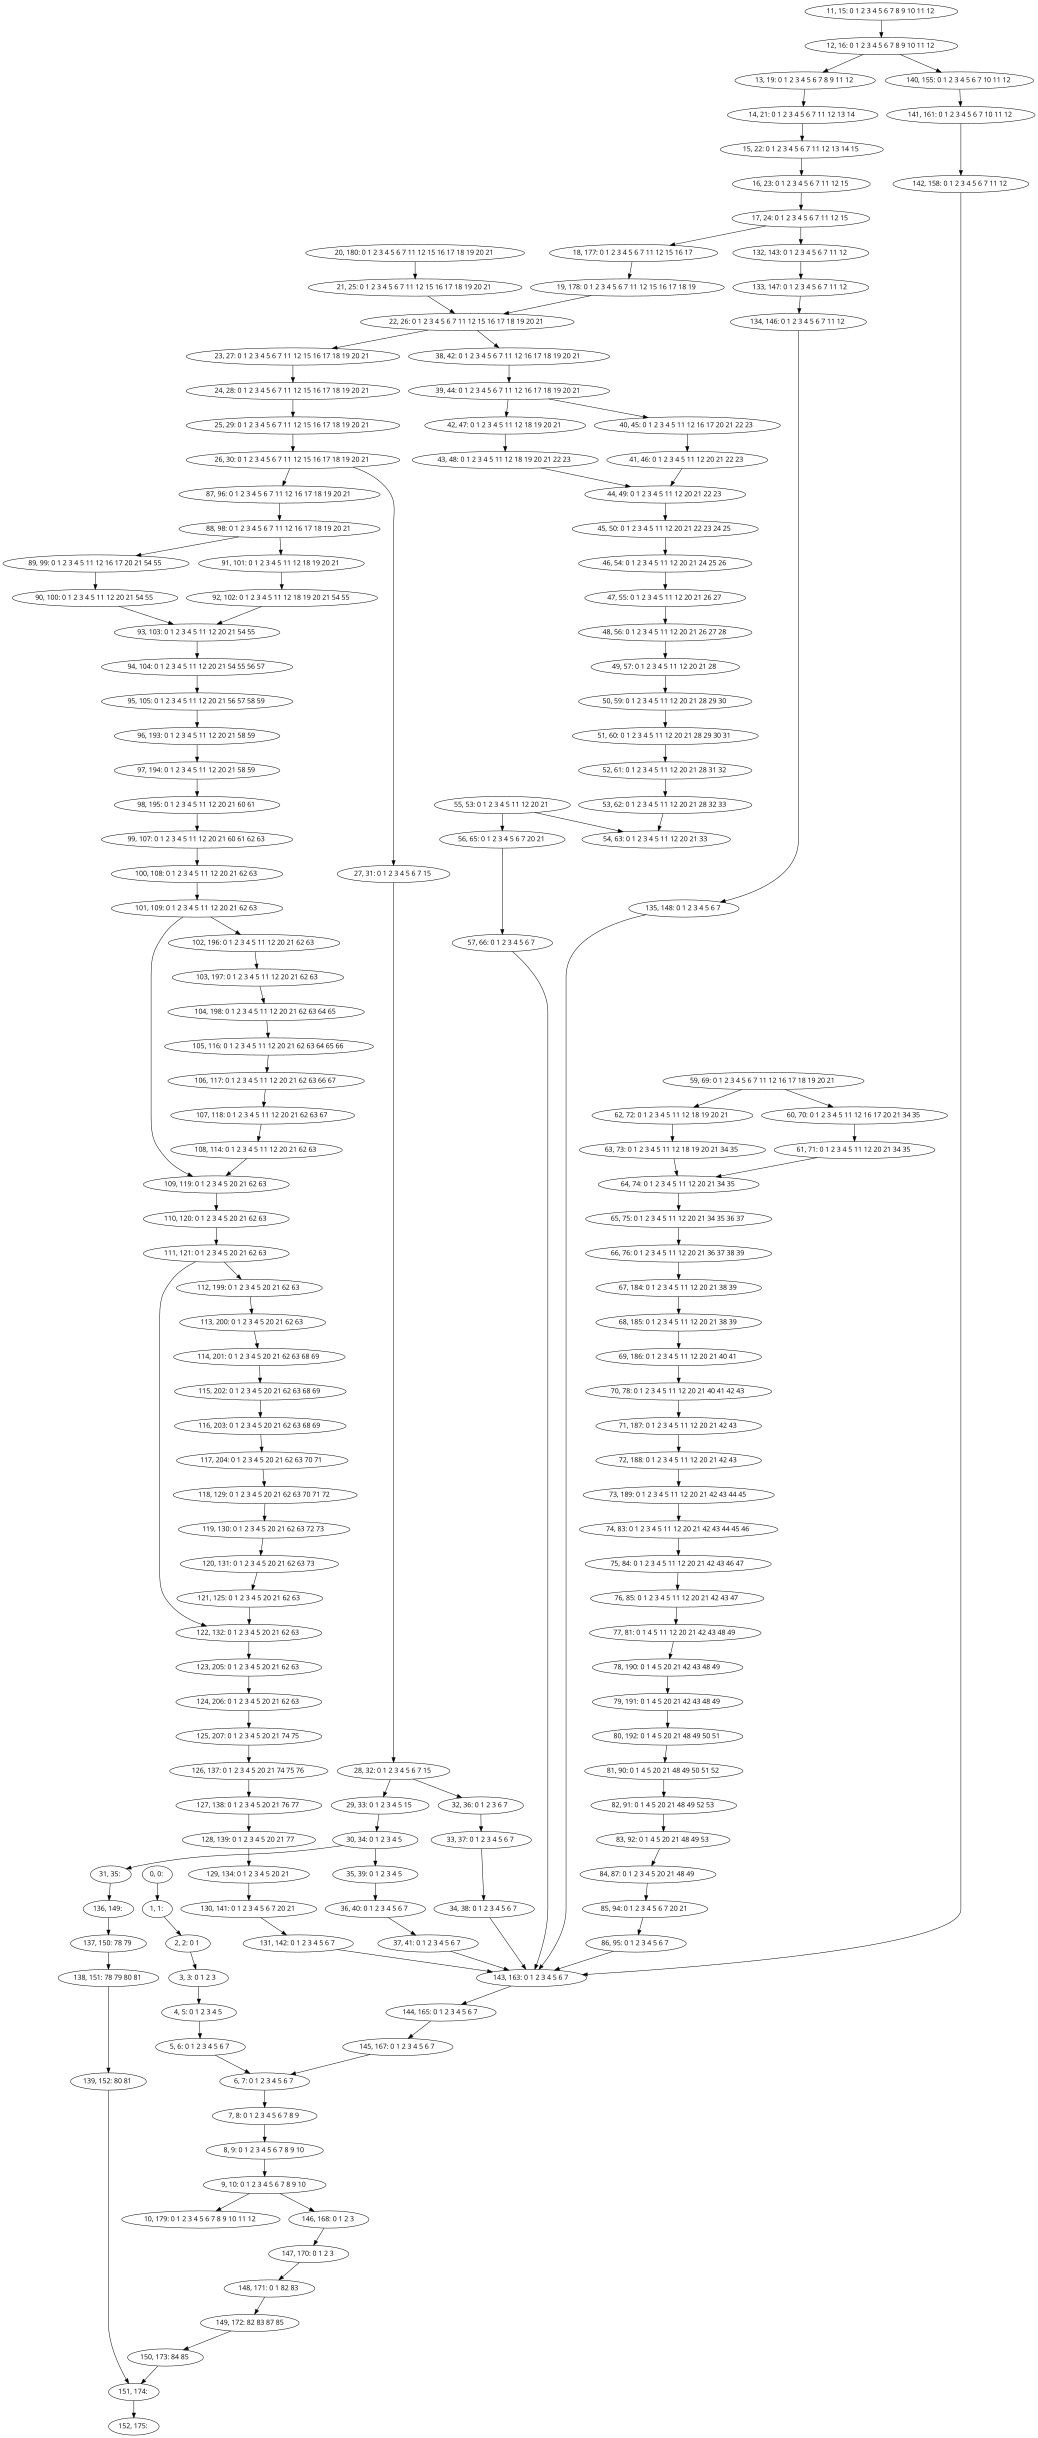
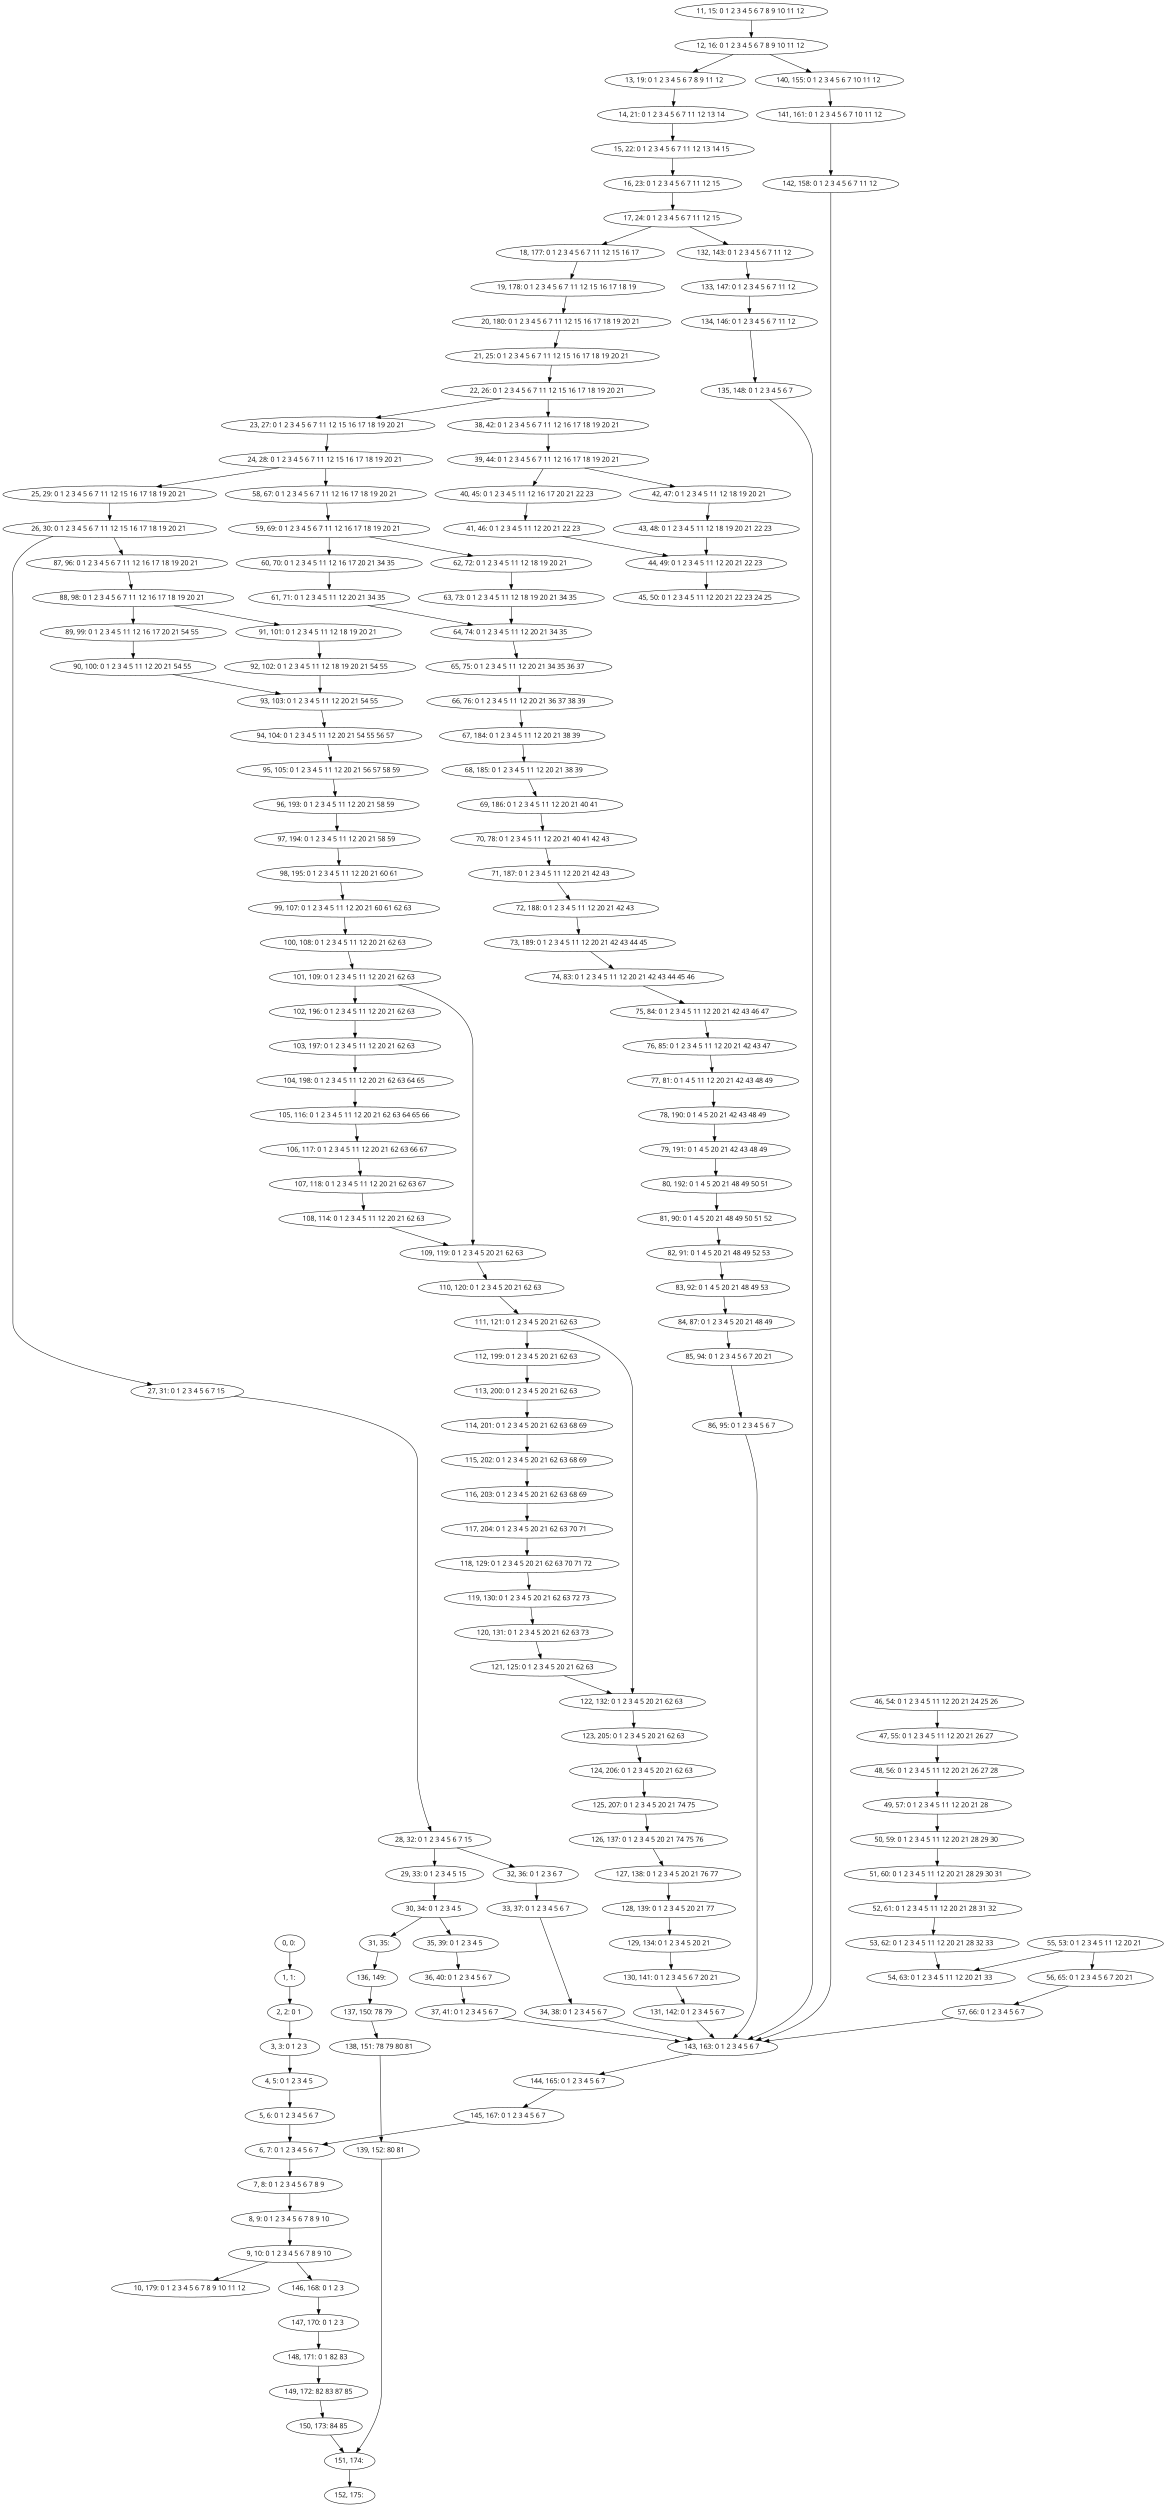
(550, 304) -> (565, 302)
none -> (326, 494)
(665, 544) -> none
